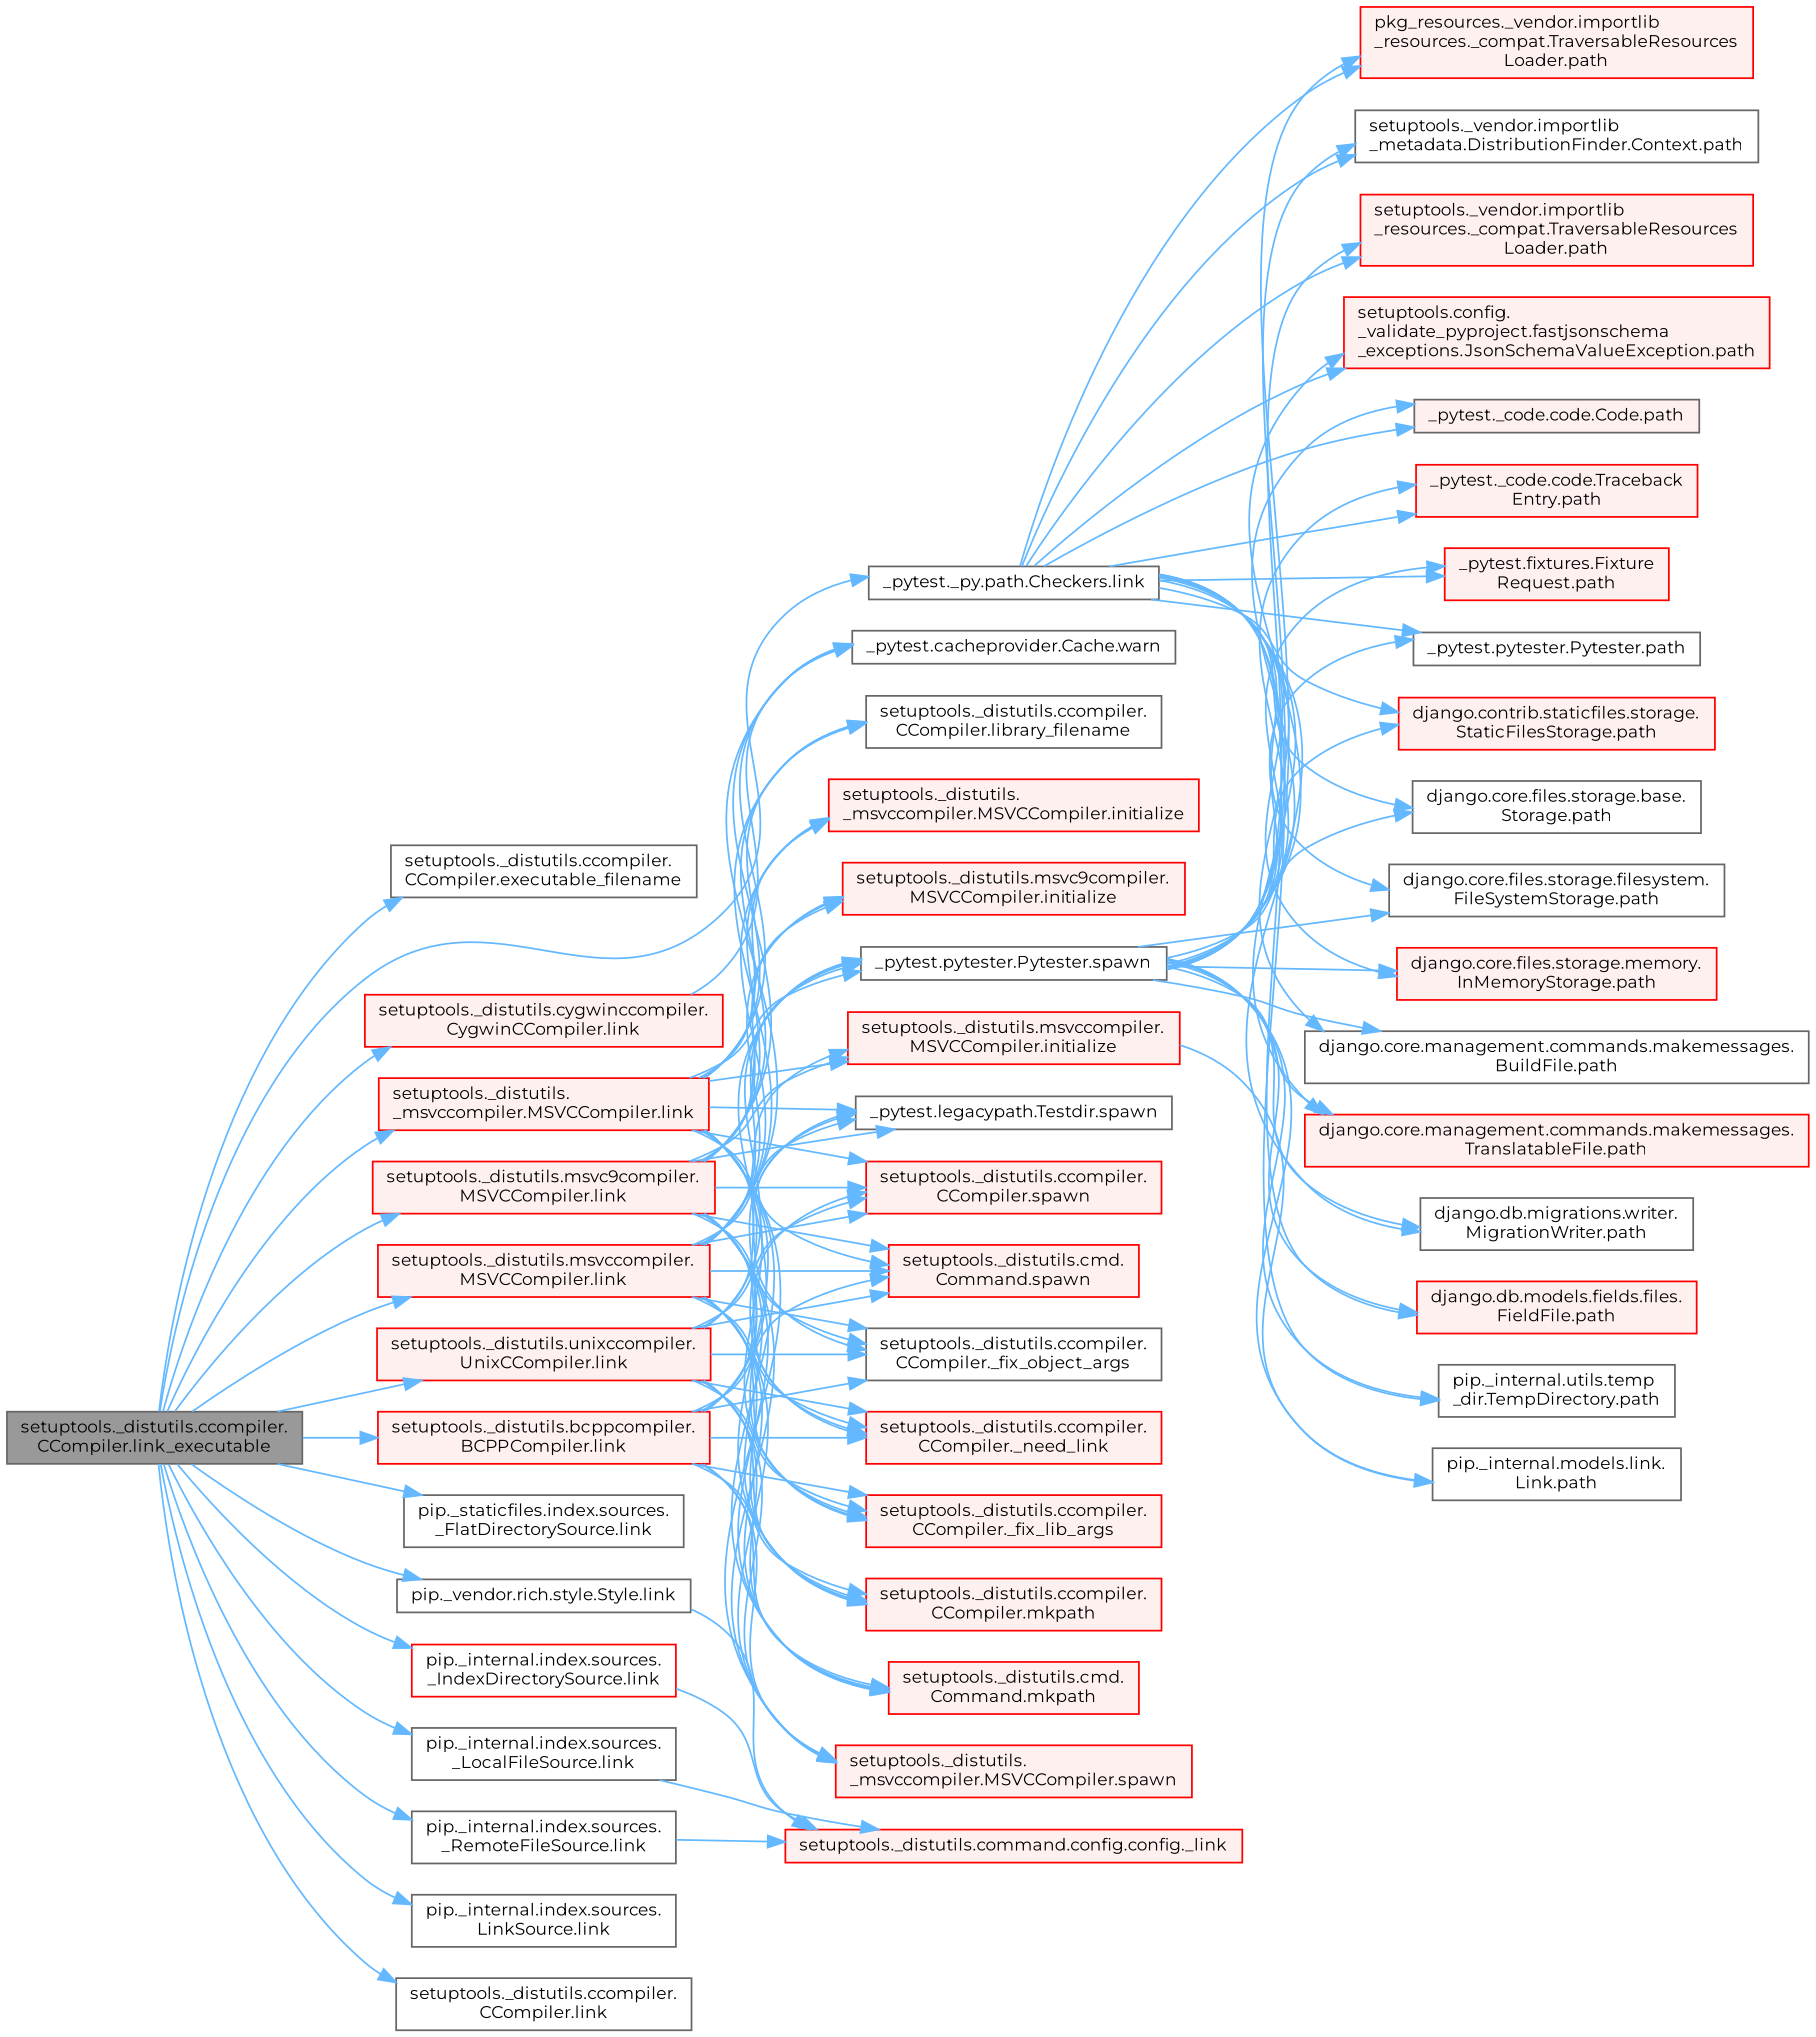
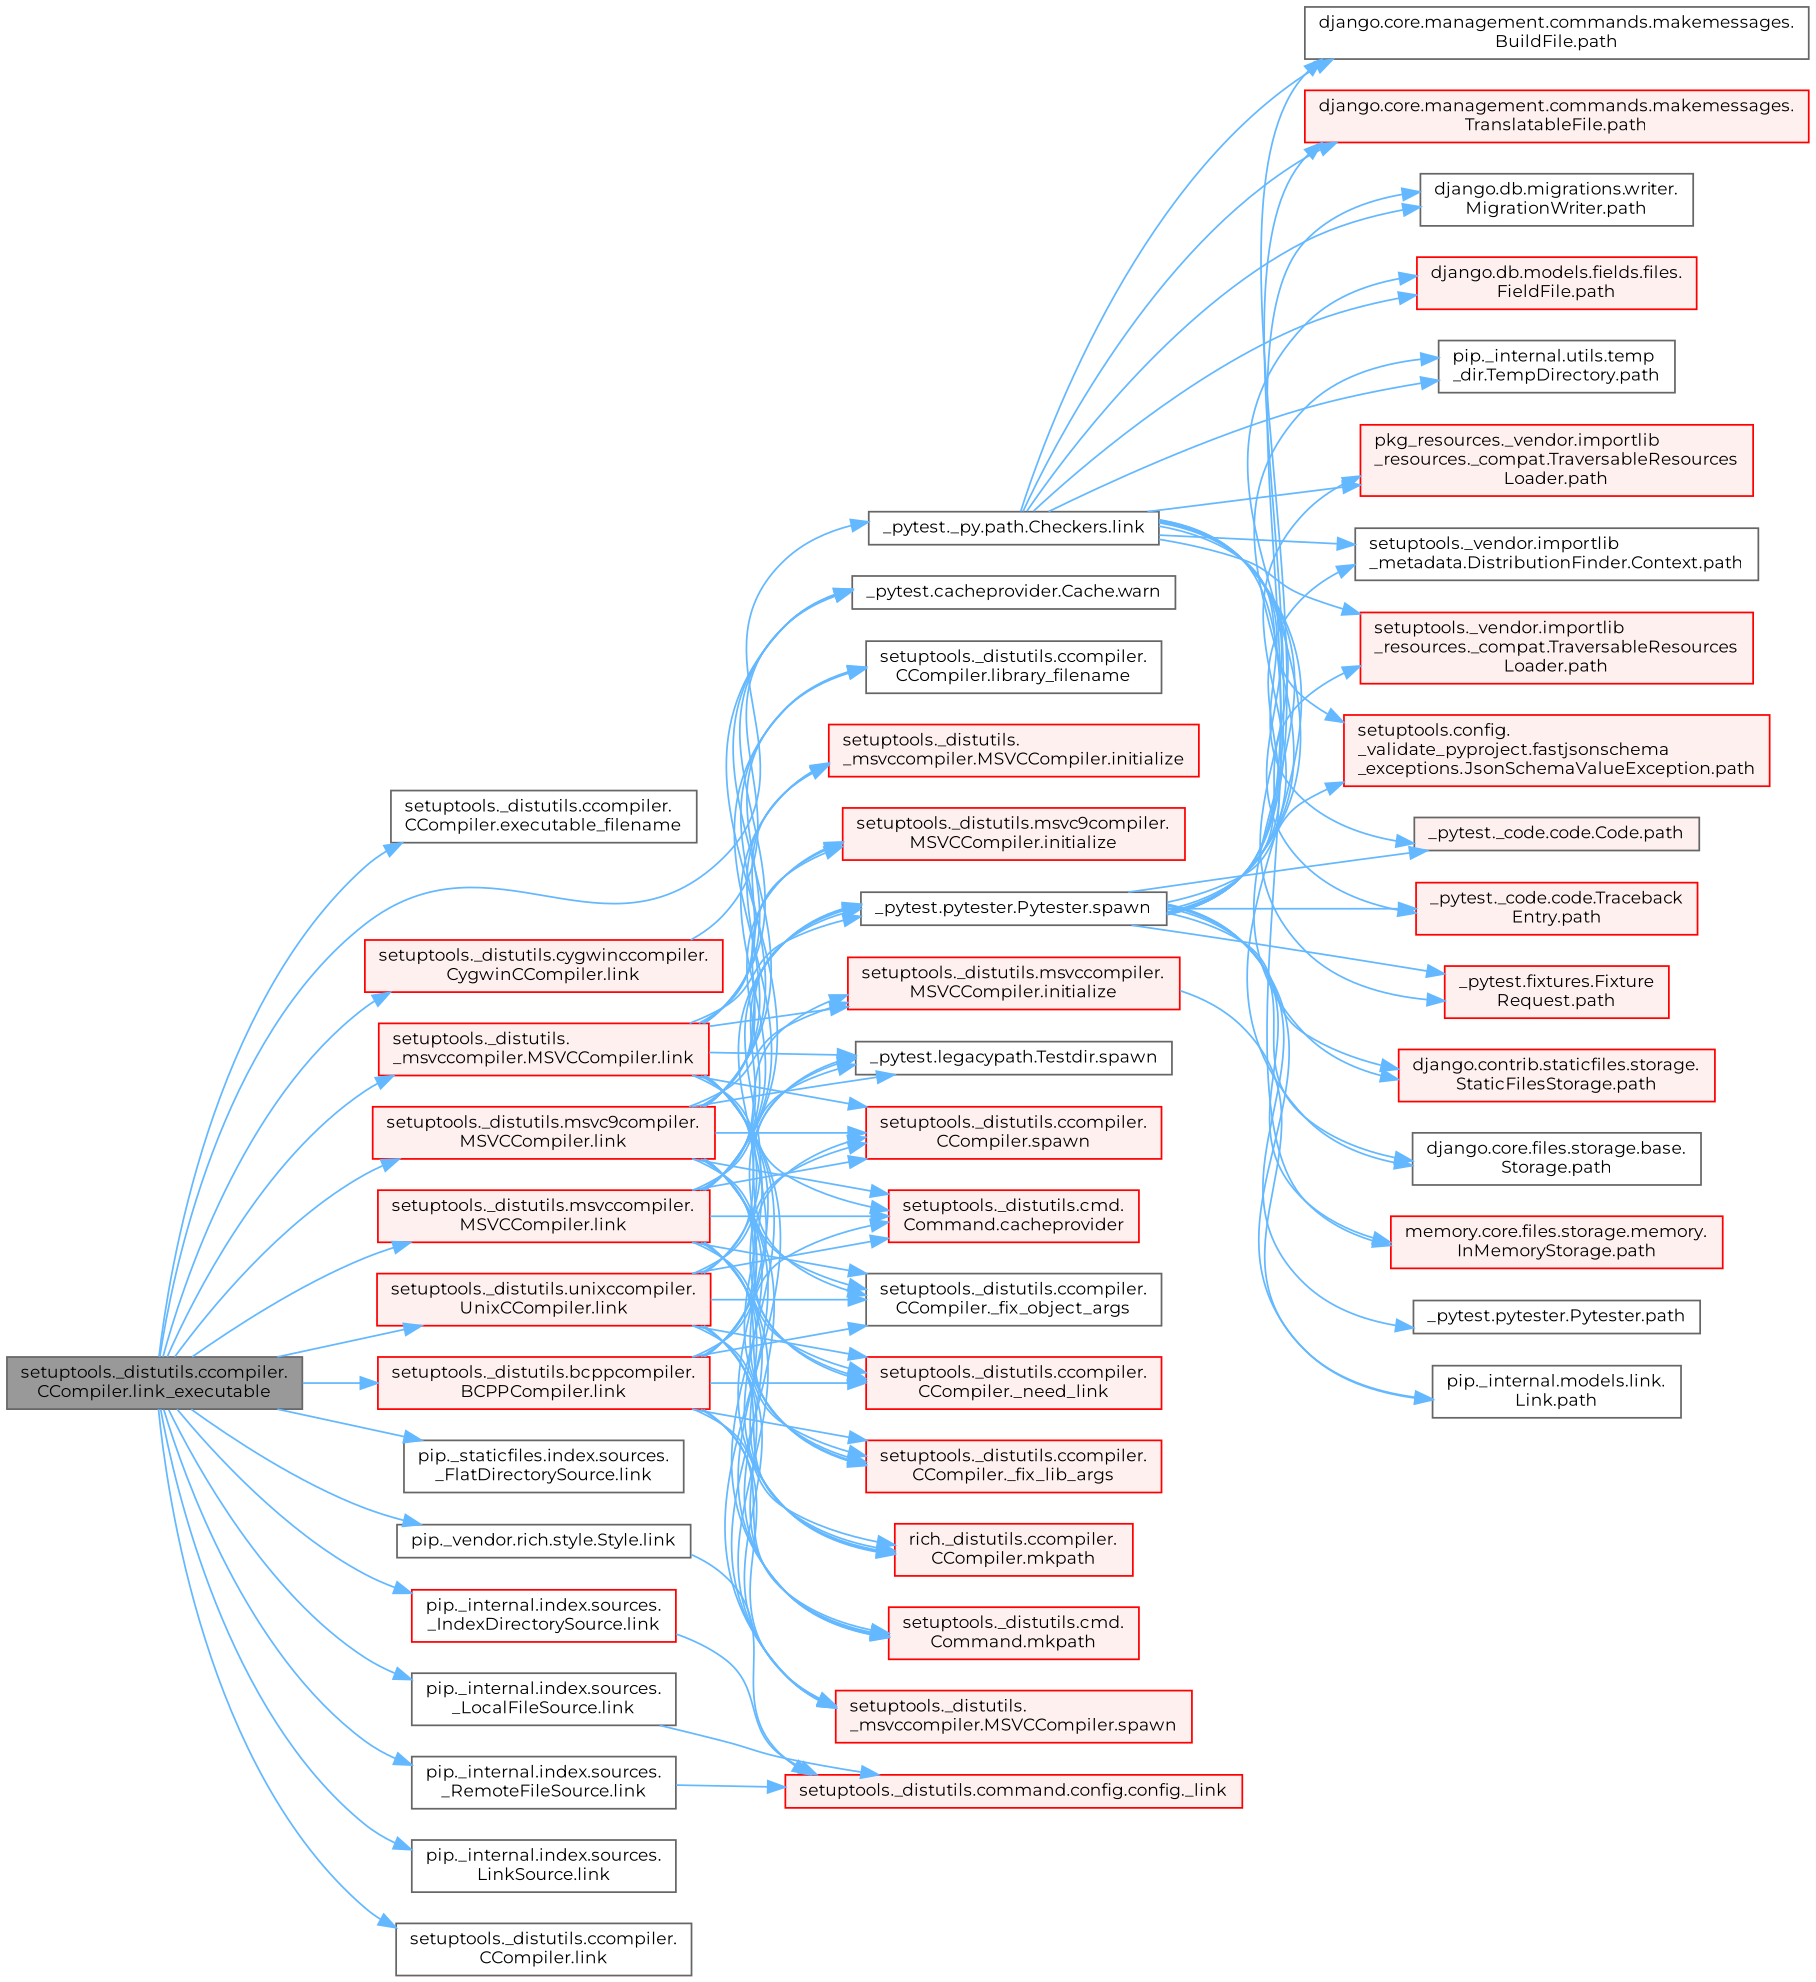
(1321, 620) -> none
(1557, 890) -> none
(1557, 974) -> (1557, 1242)
(1014, 1271) -> (1014, 1216)
(1014, 1605) -> (1014, 1550)
